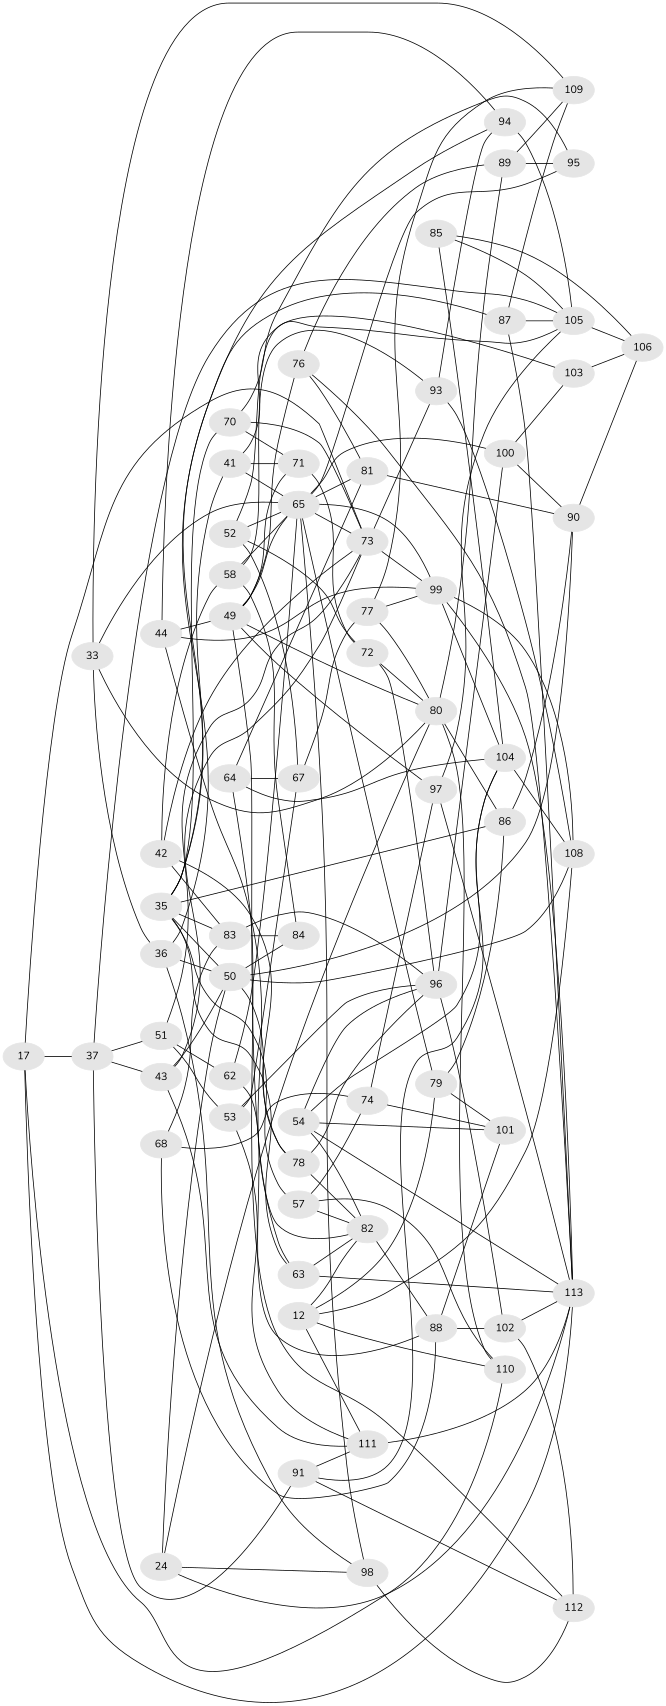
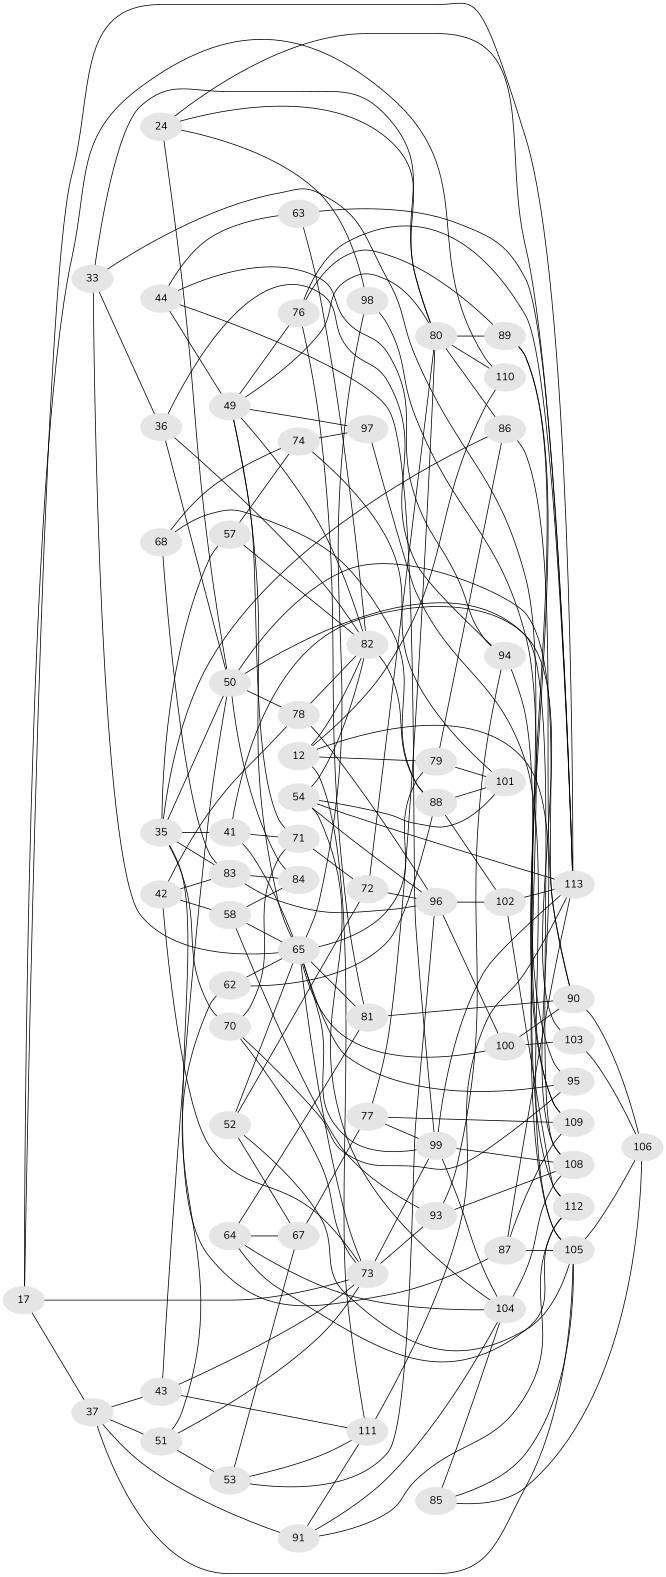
(507, 1041) -> none
(247, 1051) -> none
(208, 1221) -> (273, 529)
(431, 1247) -> none
